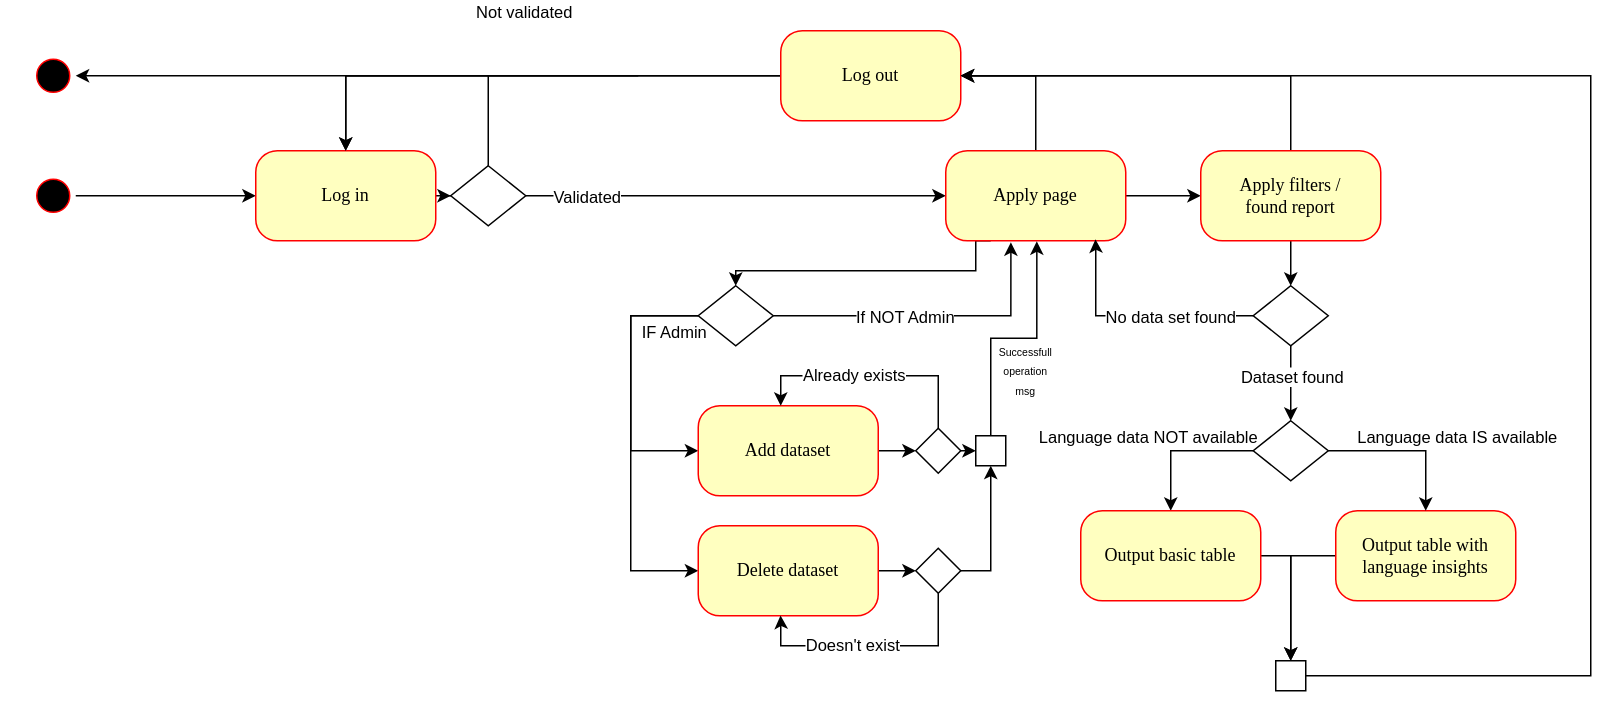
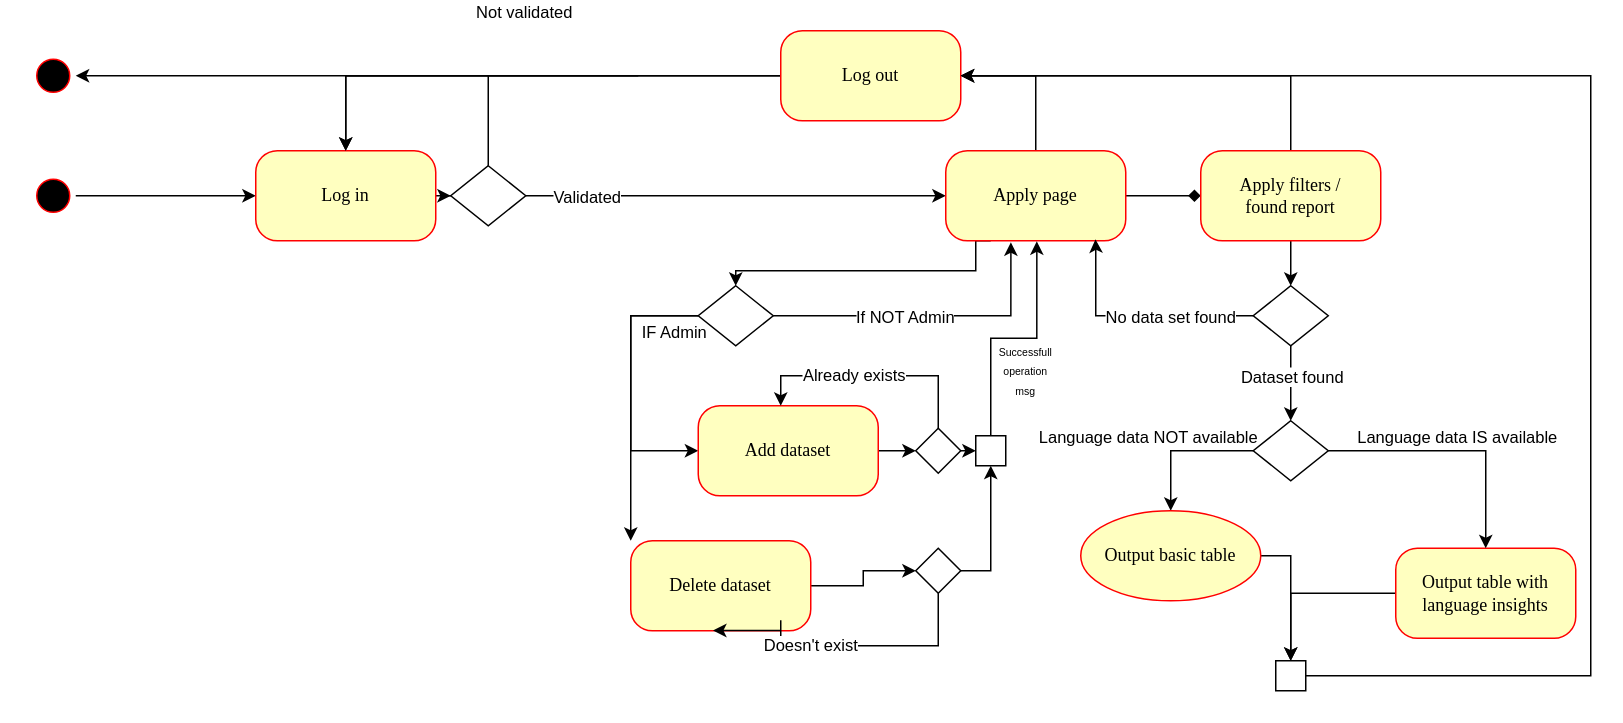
(1189, 196) -> (1188, 196)
(1171, 556) -> (1171, 556)
(1426, 556) -> (1486, 593)
(788, 571) -> (721, 586)
